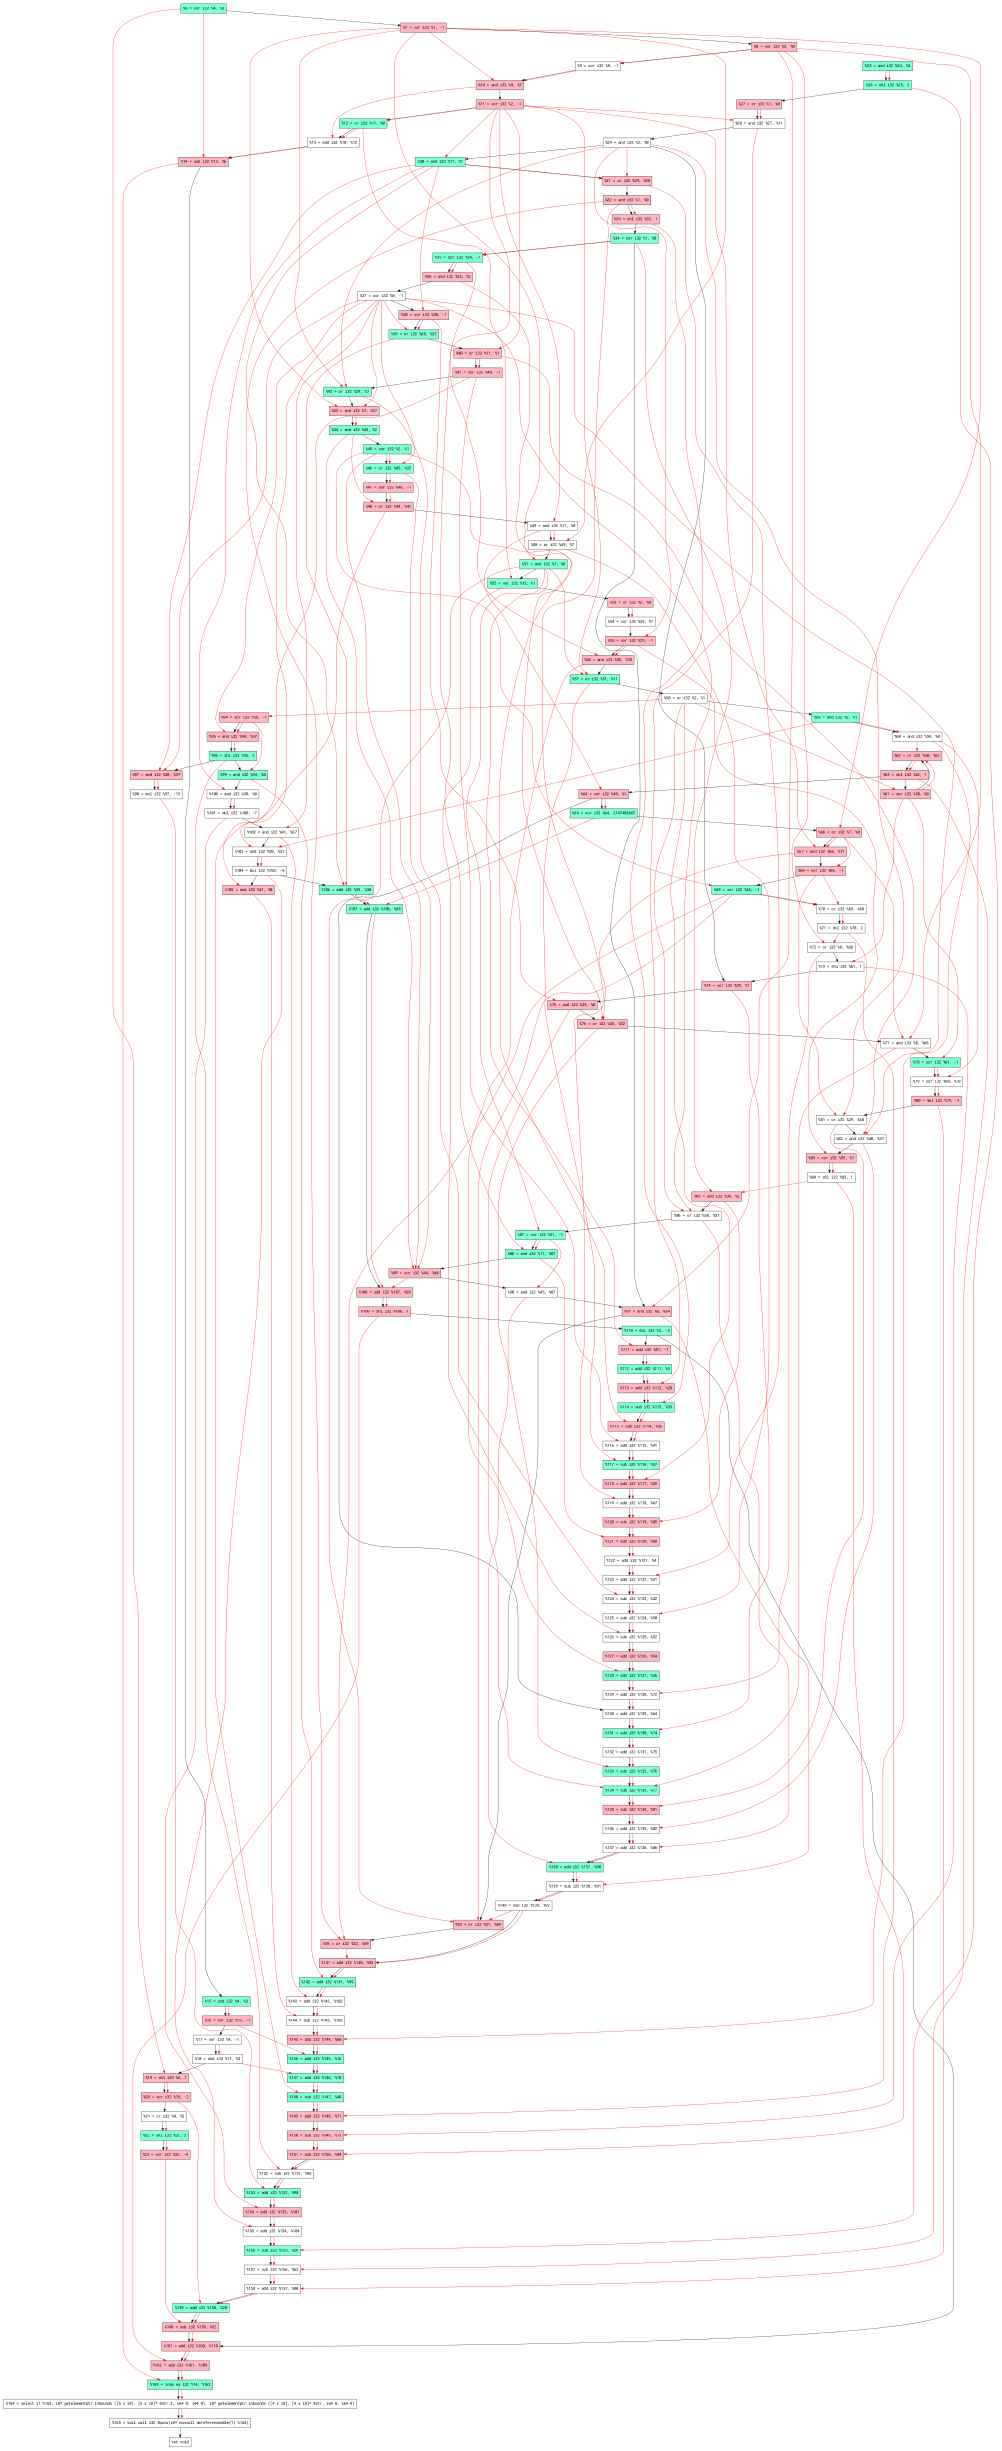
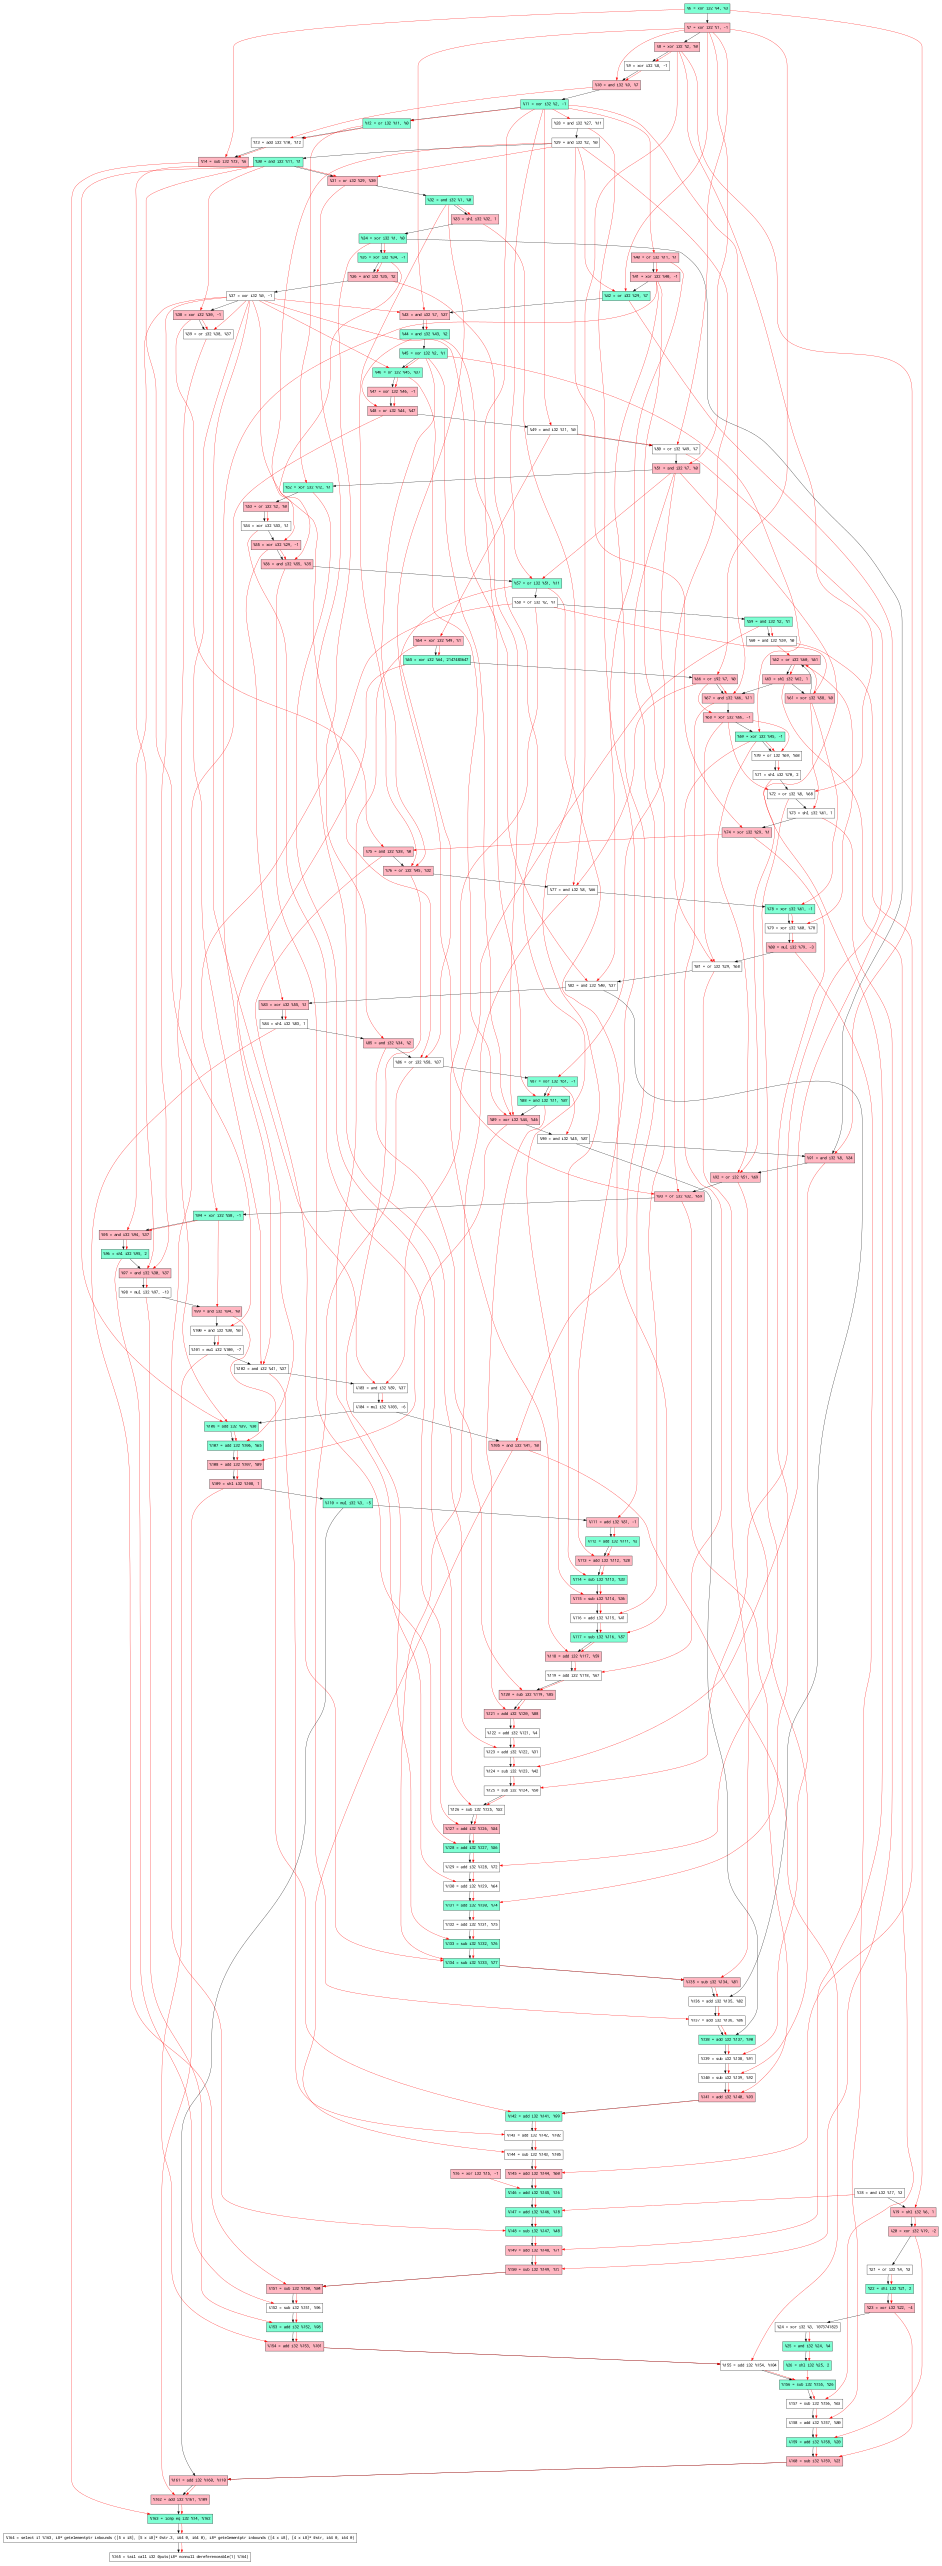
(500, 104) -> (545, 104)
(759, 104) -> none
(471, 132) -> none
(627, 200) -> (449, 200)
(414, 334) -> (208, 334)
(444, 343) -> none
(687, 560) -> (595, 519)
(544, 564) -> (676, 468)
none -> (224, 664)
(244, 718) -> (218, 1216)
none -> (738, 761)
(237, 764) -> (180, 1302)
(243, 775) -> (217, 1312)
(750, 785) -> (760, 688)
(978, 907) -> (852, 785)
(837, 937) -> (782, 782)
(664, 957) -> (434, 788)
(651, 995) -> (569, 842)
none -> (337, 1186)
(776, 1187) -> (334, 1033)
none -> (450, 1206)
(339, 1264) -> (337, 1269)
(869, 1540) -> (833, 1386)
(230, 1562) -> (788, 1875)
(488, 1593) -> (711, 1551)
(502, 1915) -> (769, 1640)
(226, 2001) -> none
(217, 2040) -> none
none -> (808, 2327)
(180, 2442) -> none
